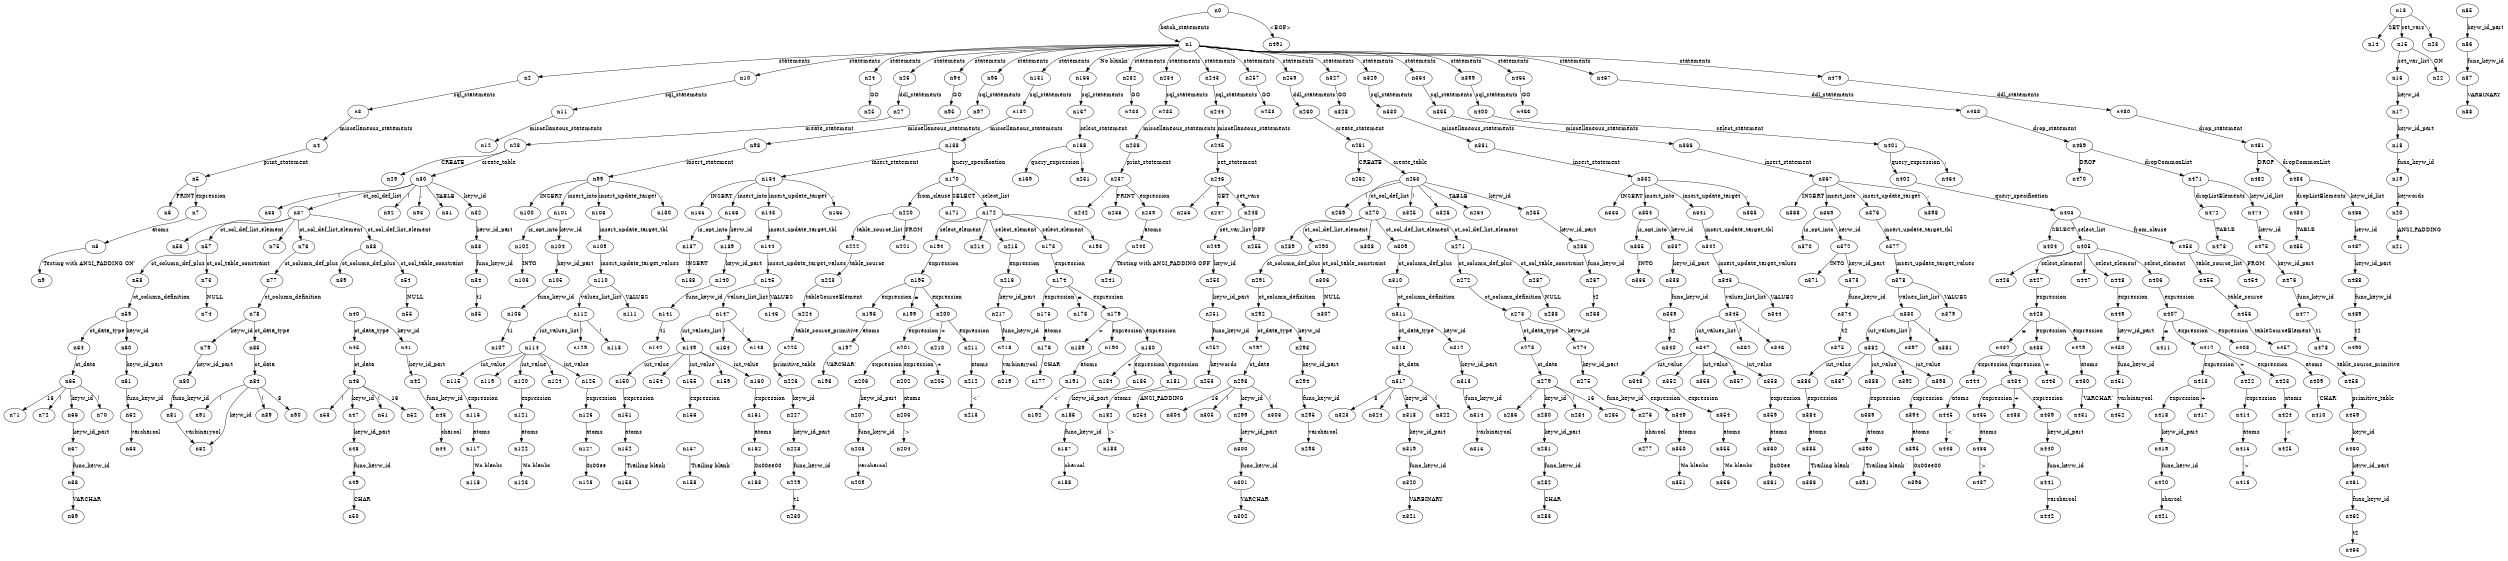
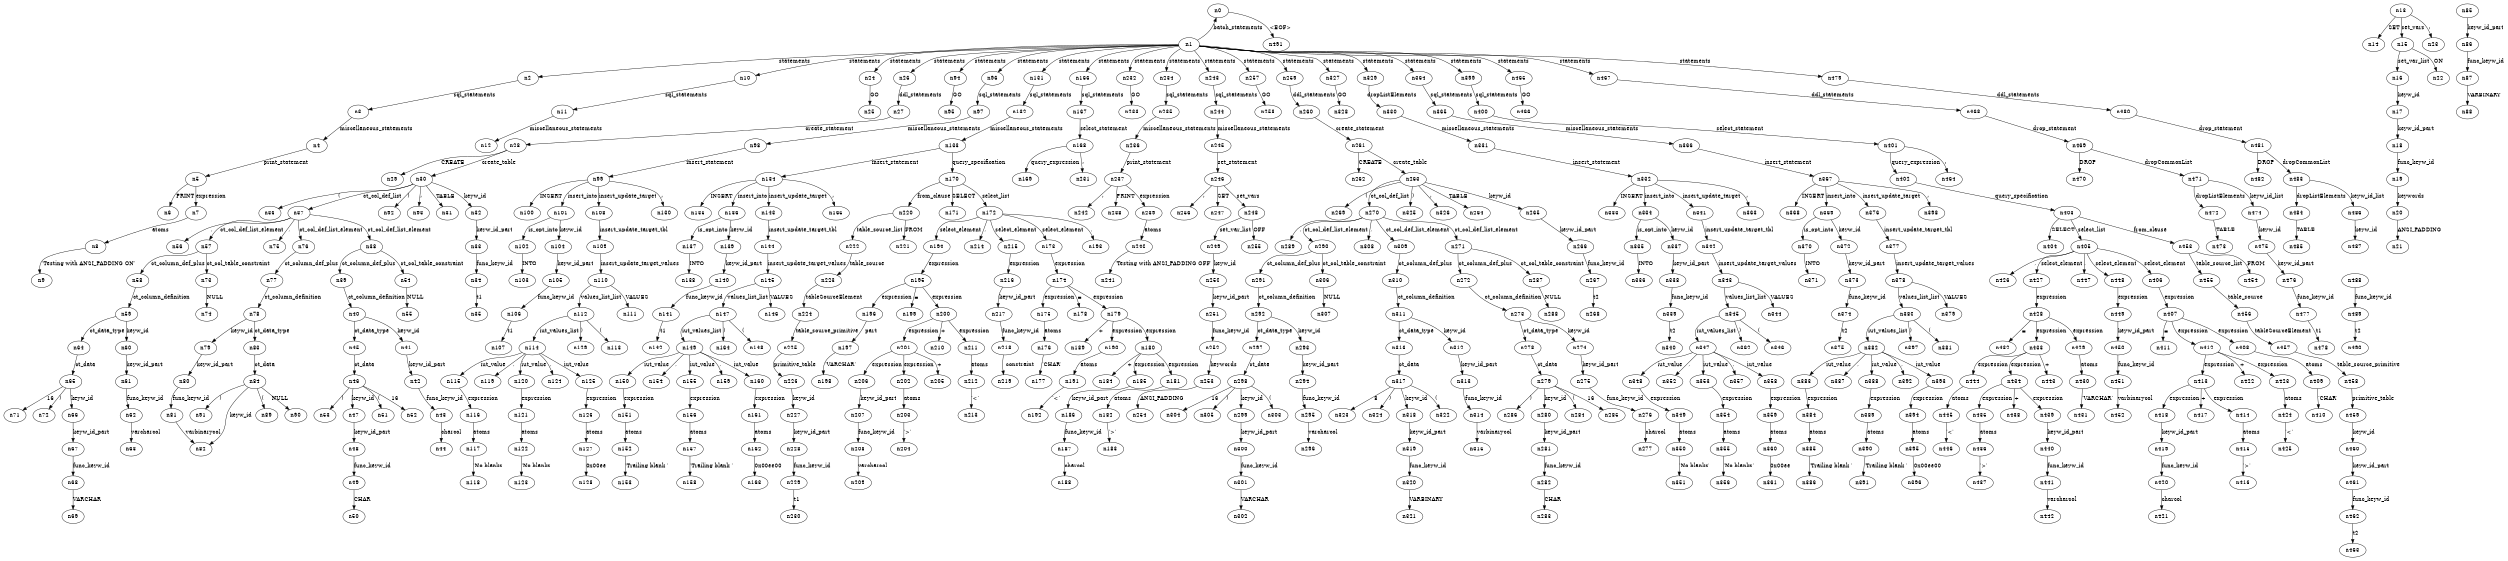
(1171, 19) -> (1208, 32)
(1114, 61) -> (1114, 61)
(1392, 95) -> (1392, 95)
(1829, 262) -> (1805, 262)
(2355, 262) -> none
(697, 264) -> (697, 264)
none -> (346, 296)
(871, 331) -> (871, 331)
(1020, 365) -> (1020, 365)
(2246, 397) -> (2214, 402)
(280, 399) -> (280, 399)
(1689, 402) -> (1719, 395)
(102, 415) -> none
none -> (690, 430)
